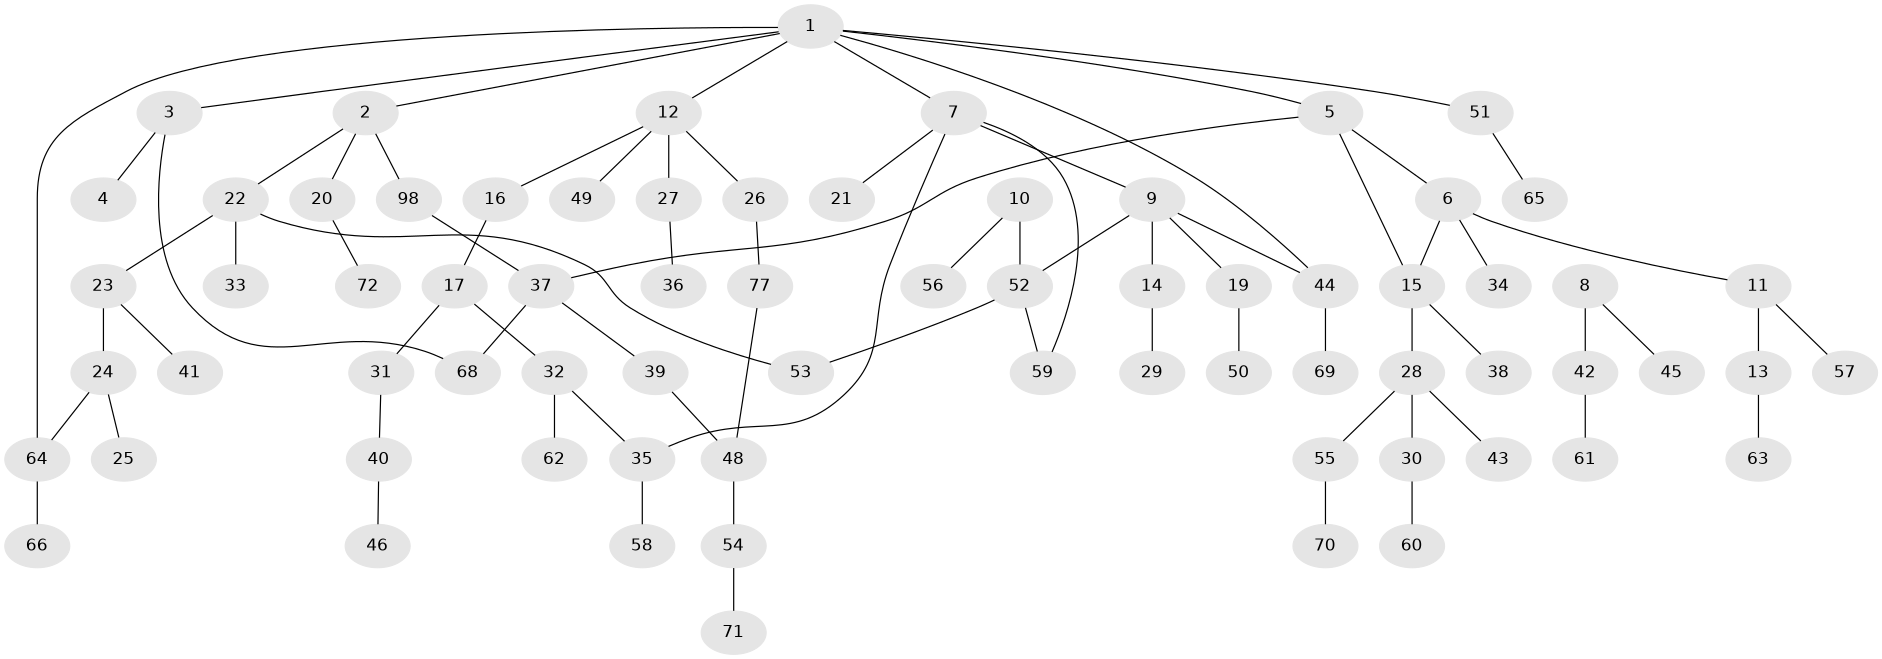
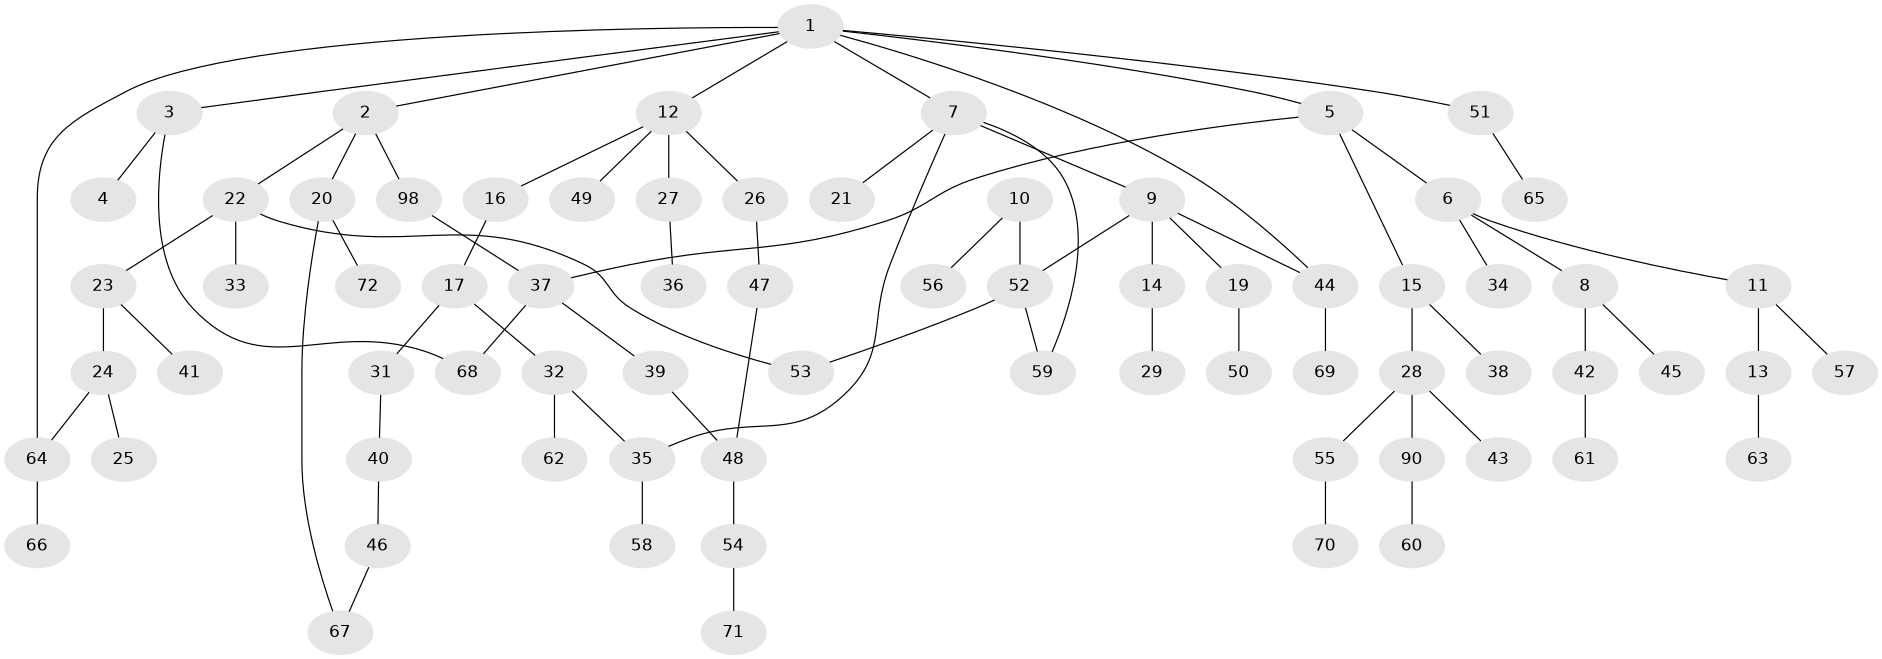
(1430, 243) -> (1517, 243)
(760, 286) -> (760, 286)
(1412, 459) -> (1412, 459)
none -> (340, 633)
